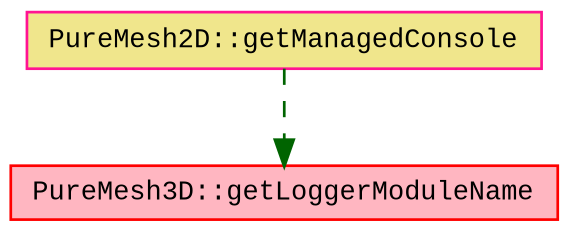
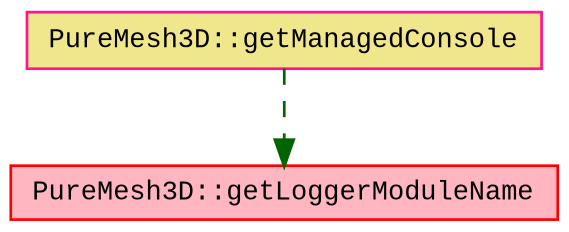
(284, 40) -> (284, 40)
